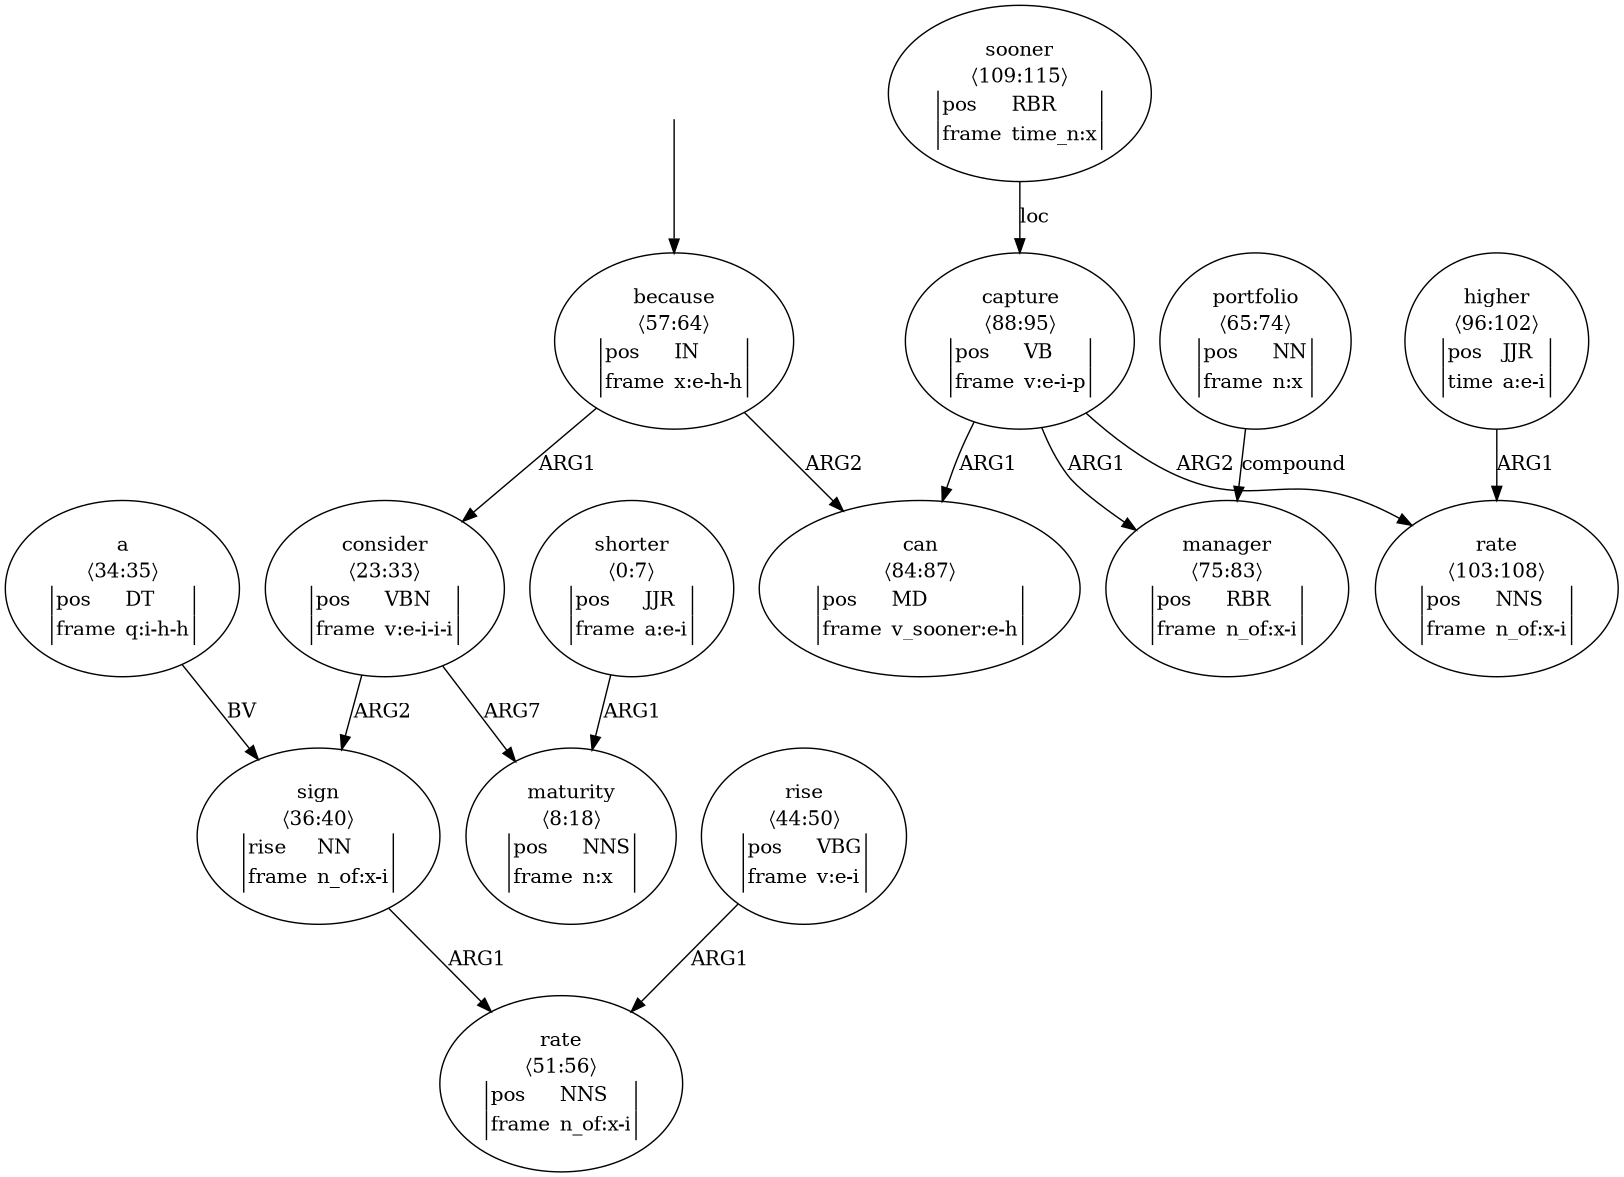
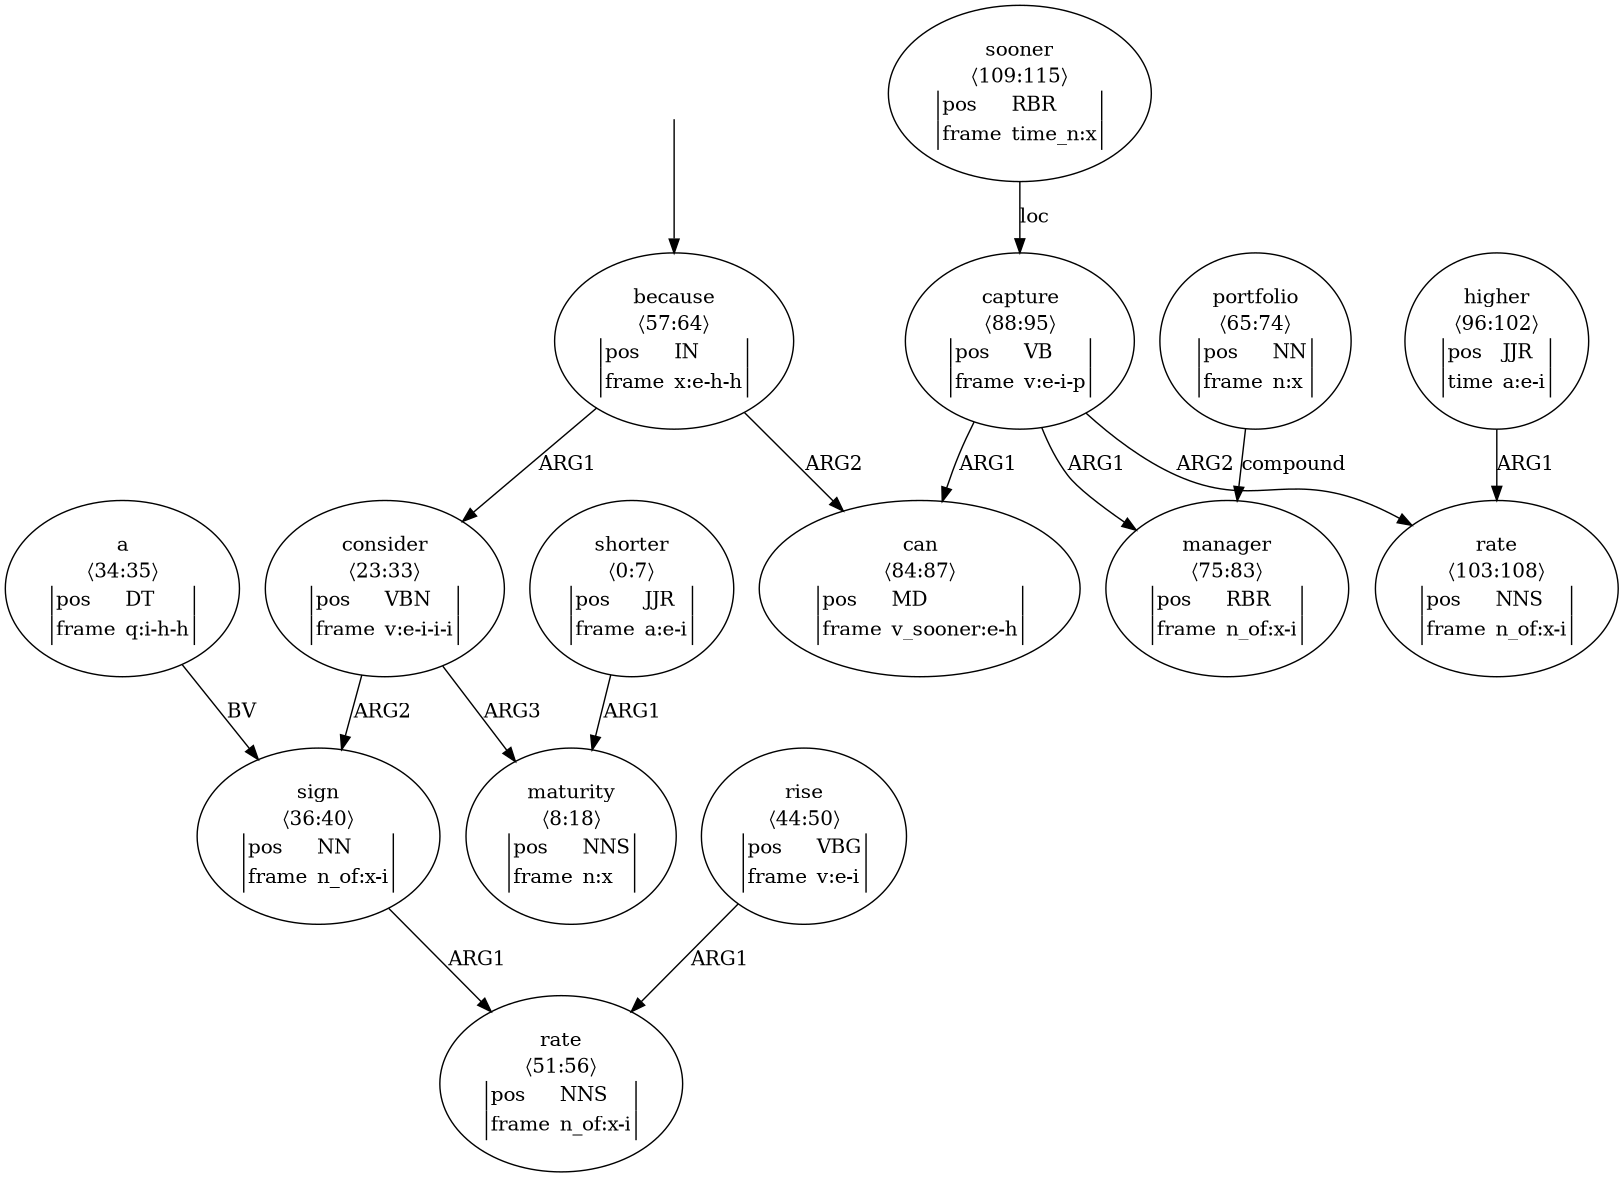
(513, 712) -> (513, 712)
(268, 847) -> (266, 847)
